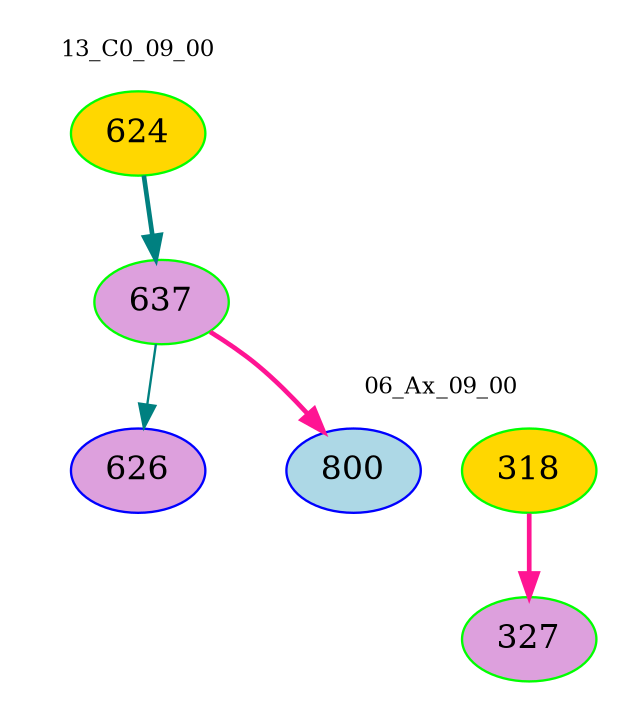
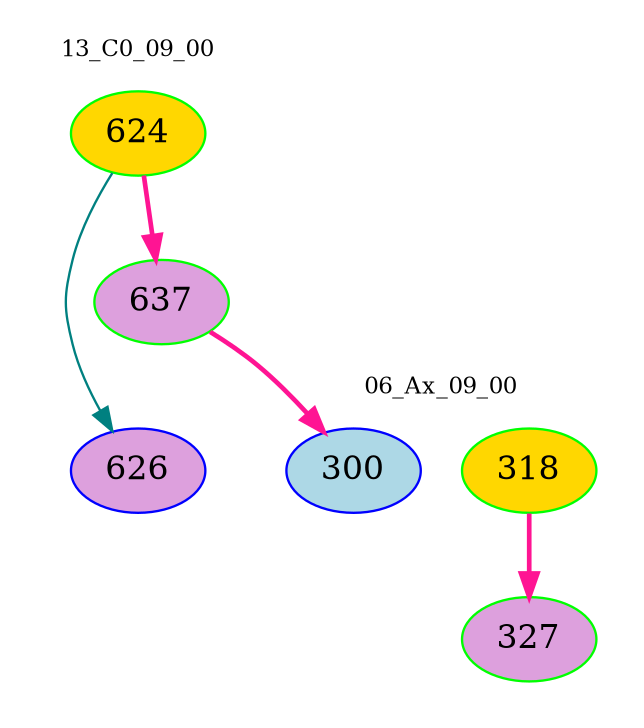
(148, 206) -> (148, 206)
(152, 374) -> (67, 290)
(354, 471) -> (354, 471)
